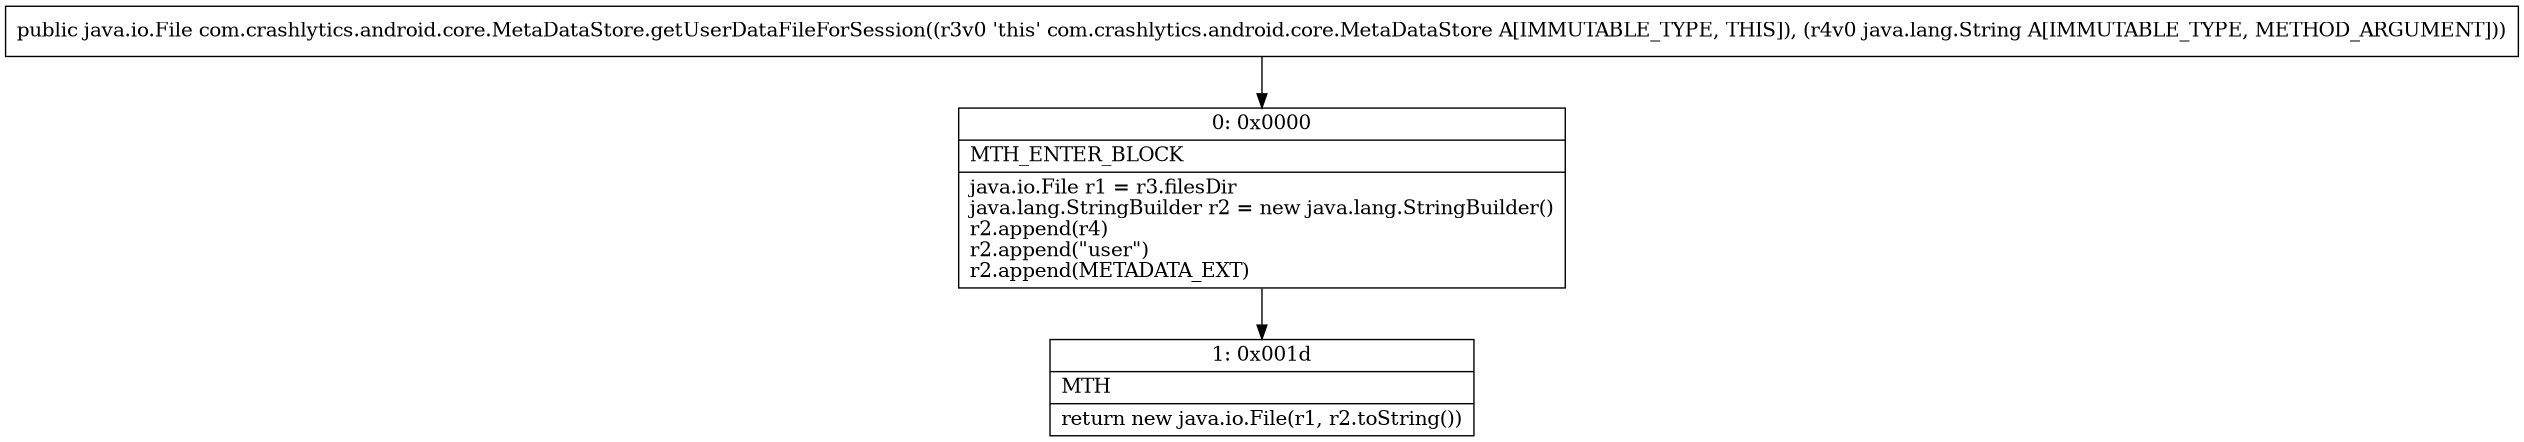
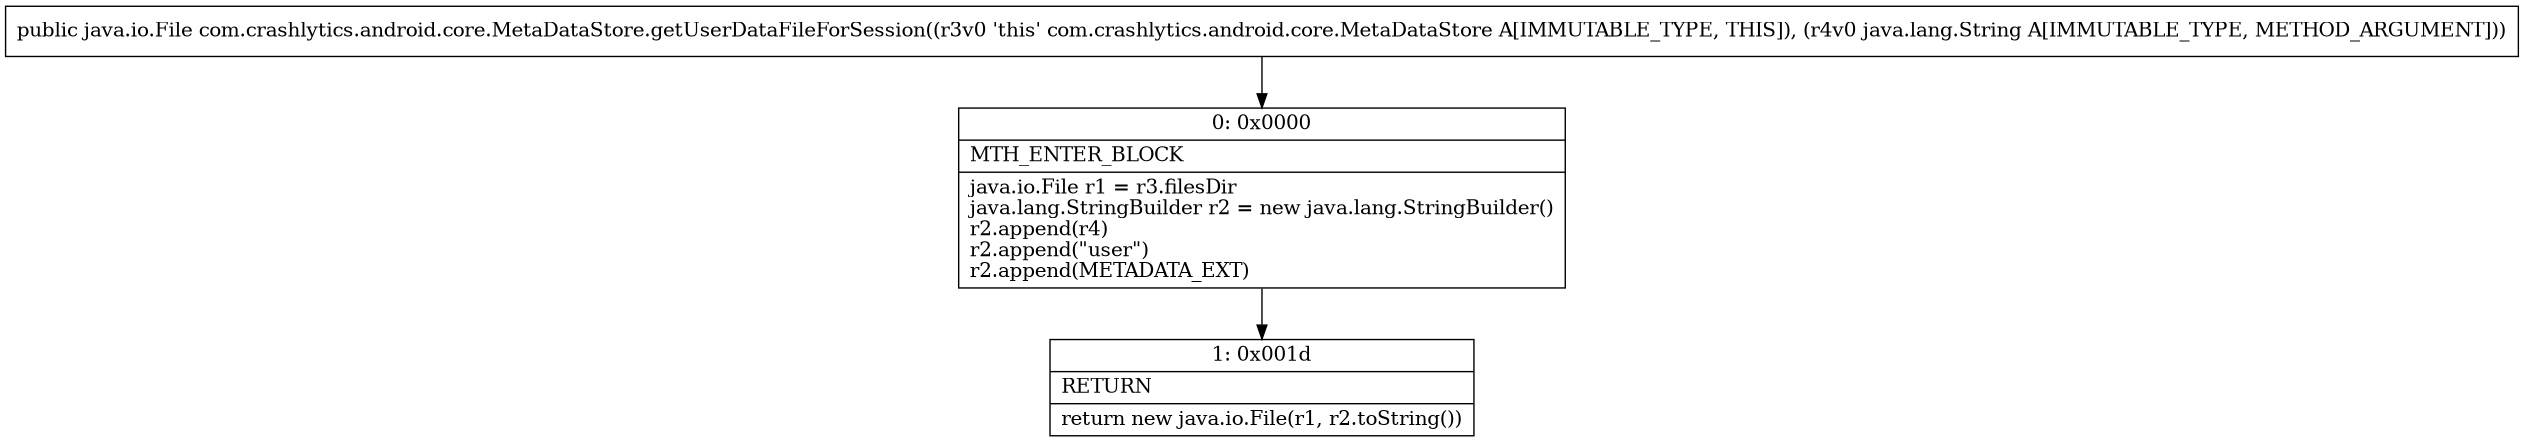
(1086, 387) -> (1106, 387)
